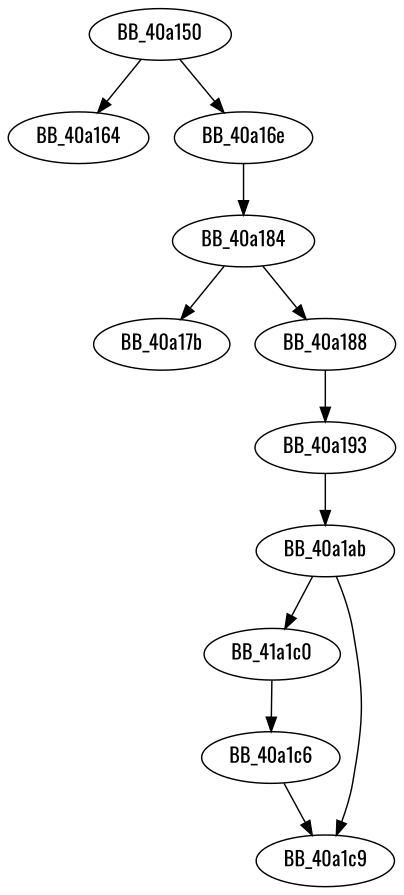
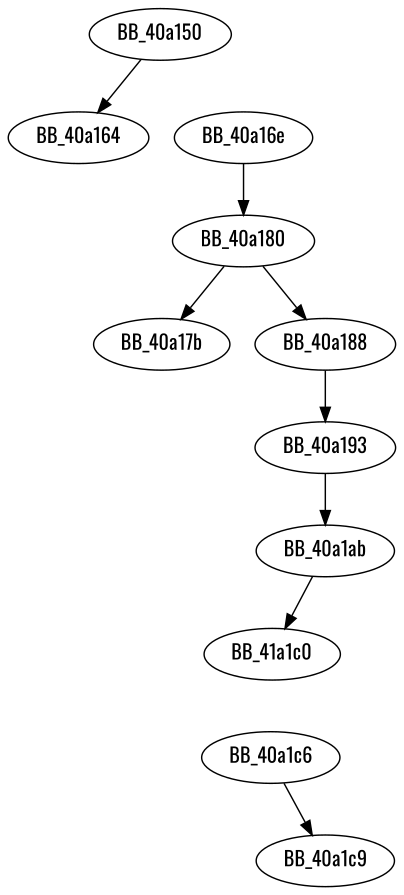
(197, 81) -> none
(244, 241) -> (244, 241)
(272, 699) -> none
(361, 699) -> none
